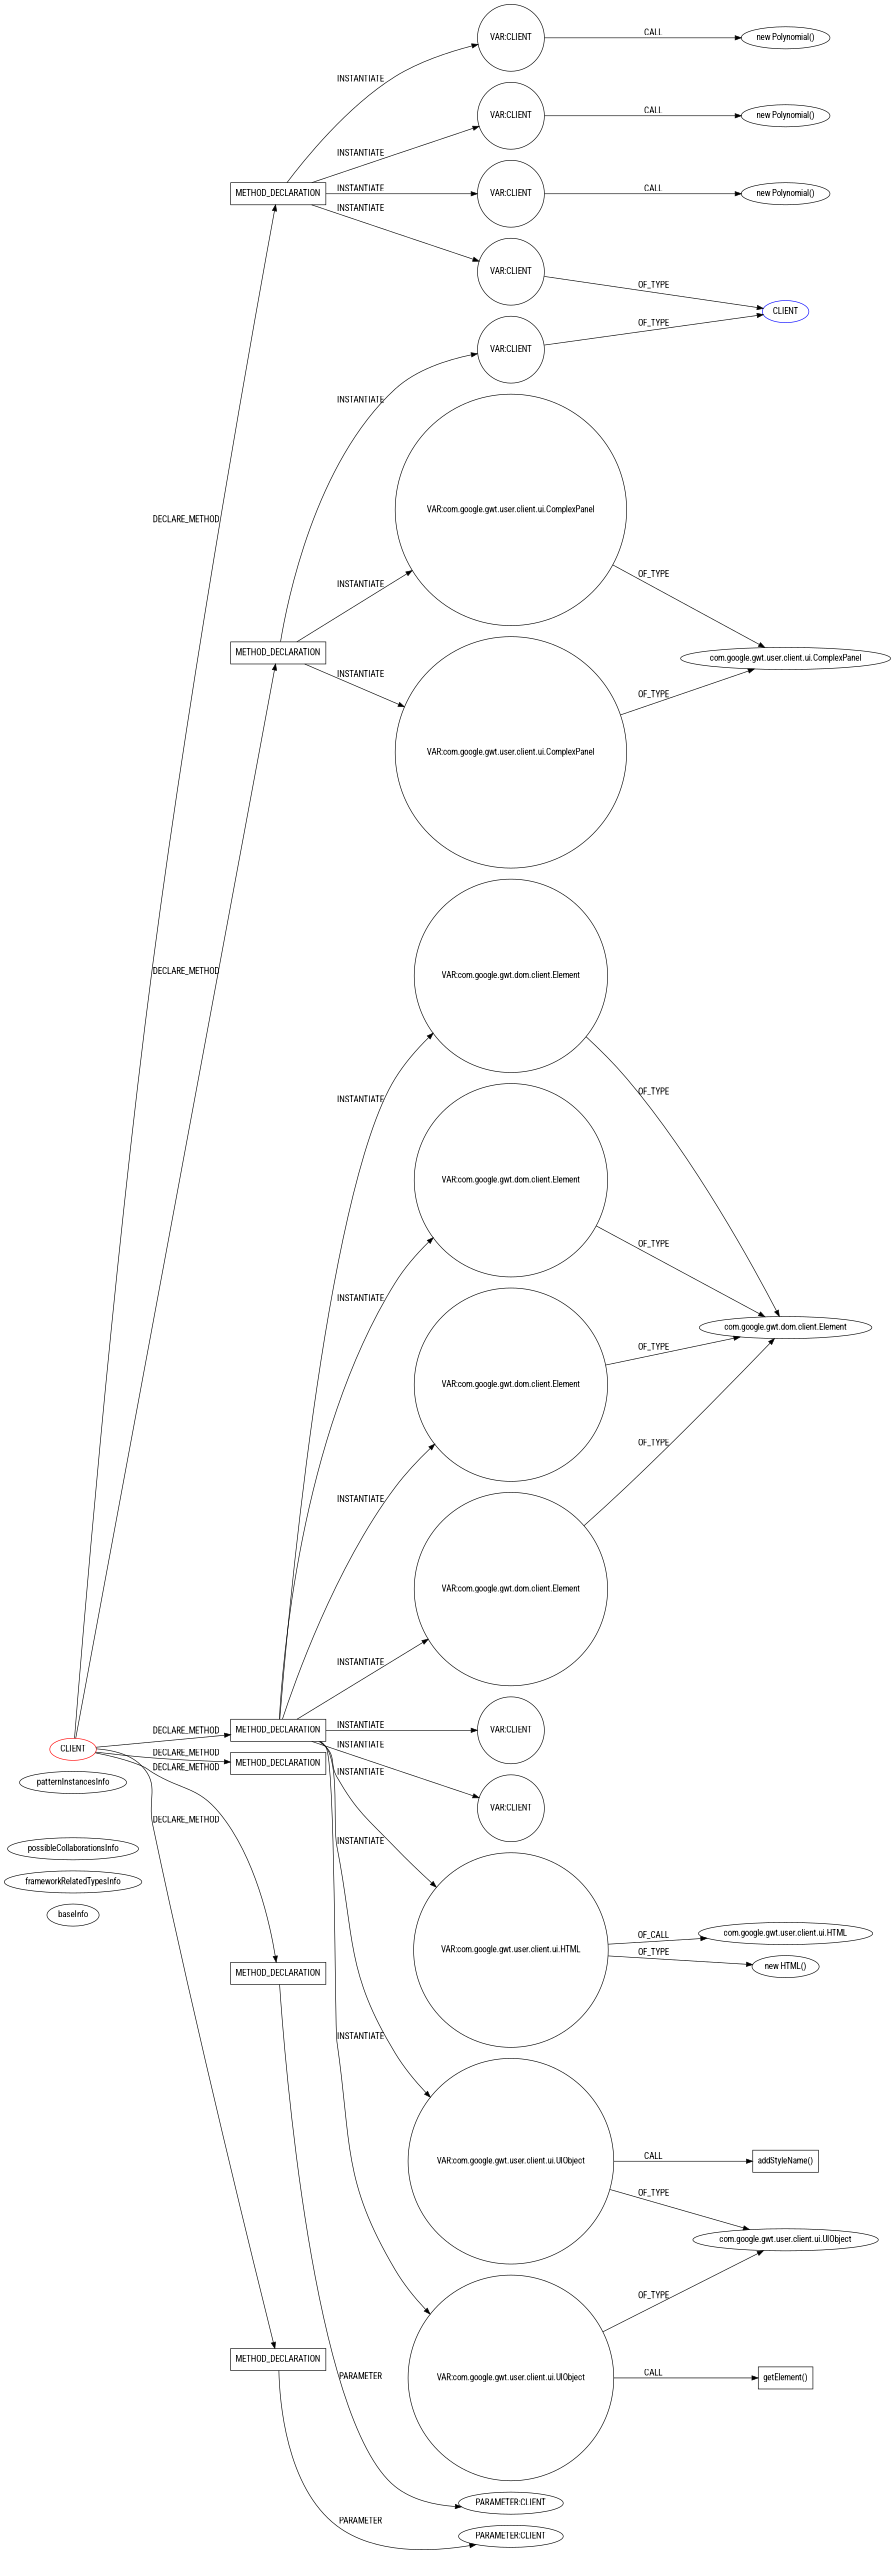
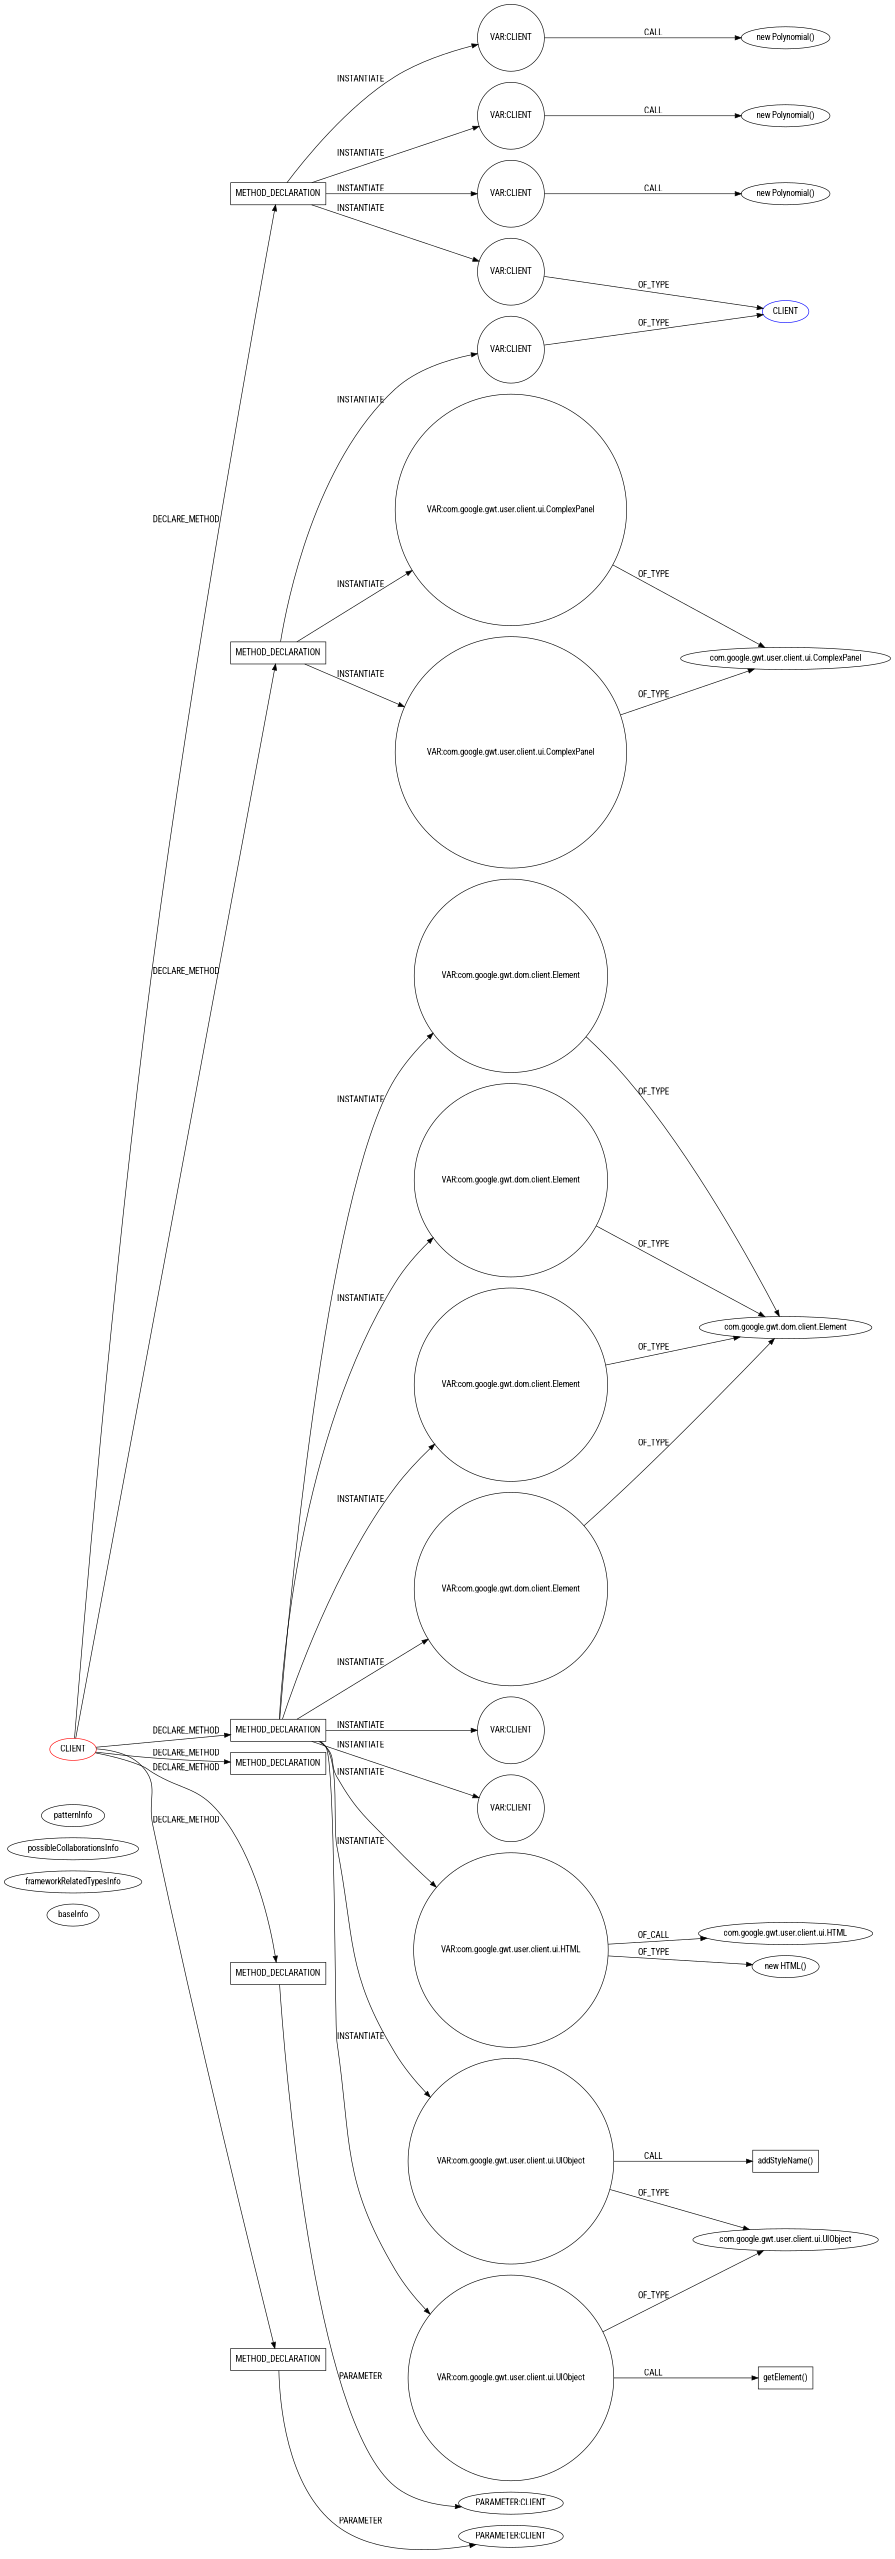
(73, 1782) -> none
none -> (73, 1816)
